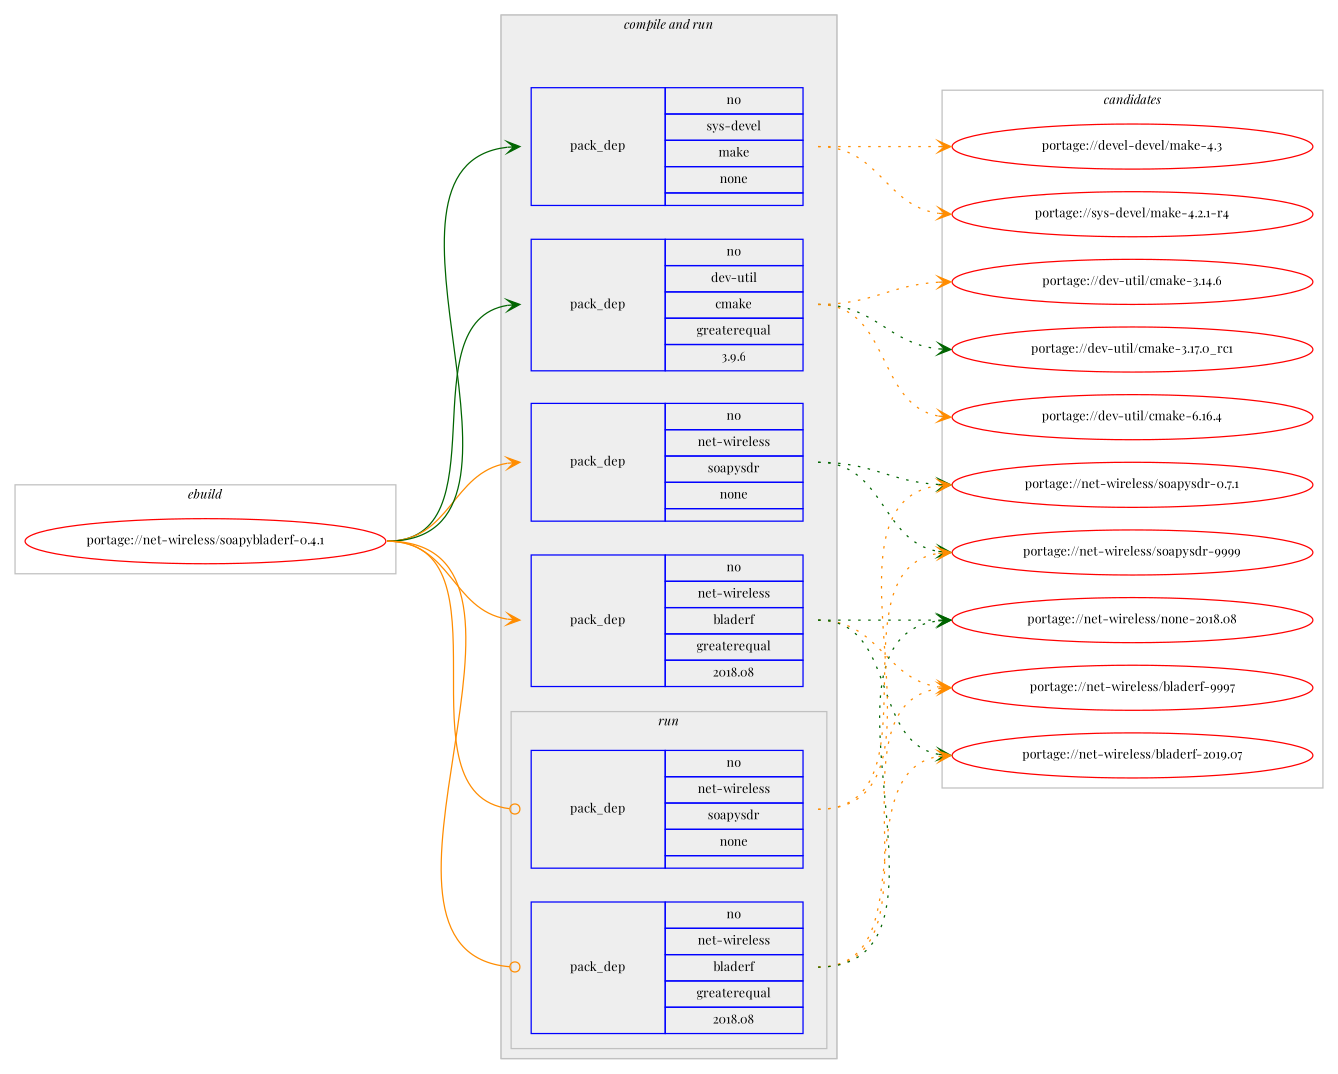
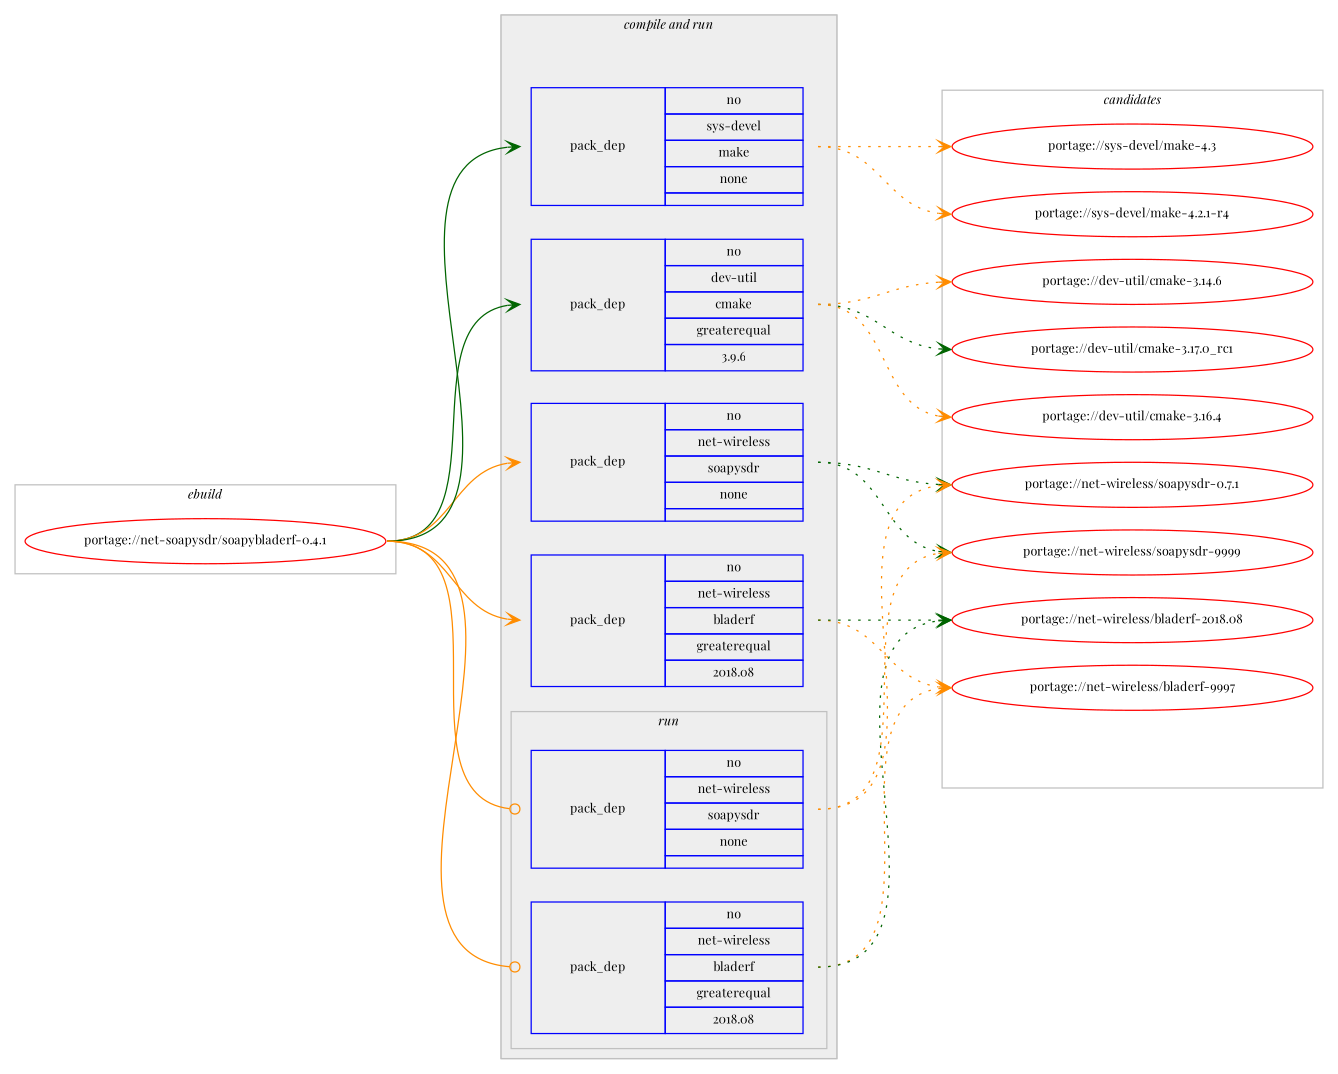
(1133, 147) -> (1133, 147)
(1133, 417) -> (1133, 417)
(205, 541) -> (205, 541)
(1133, 620) -> (1133, 620)
(1133, 755) -> none
